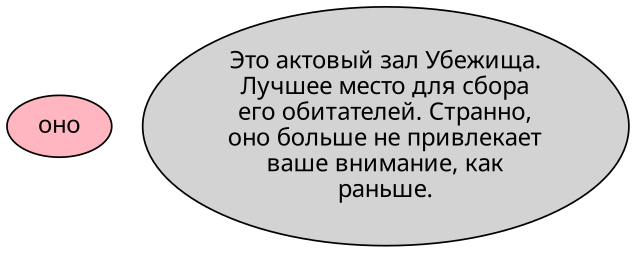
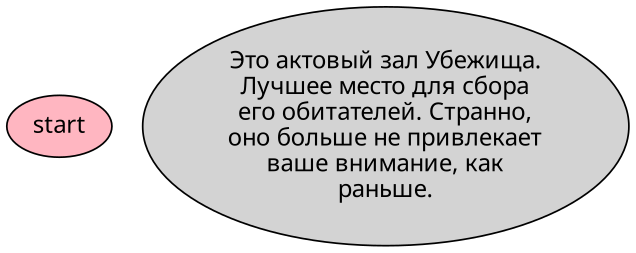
(59, 126) -> (59, 126)
